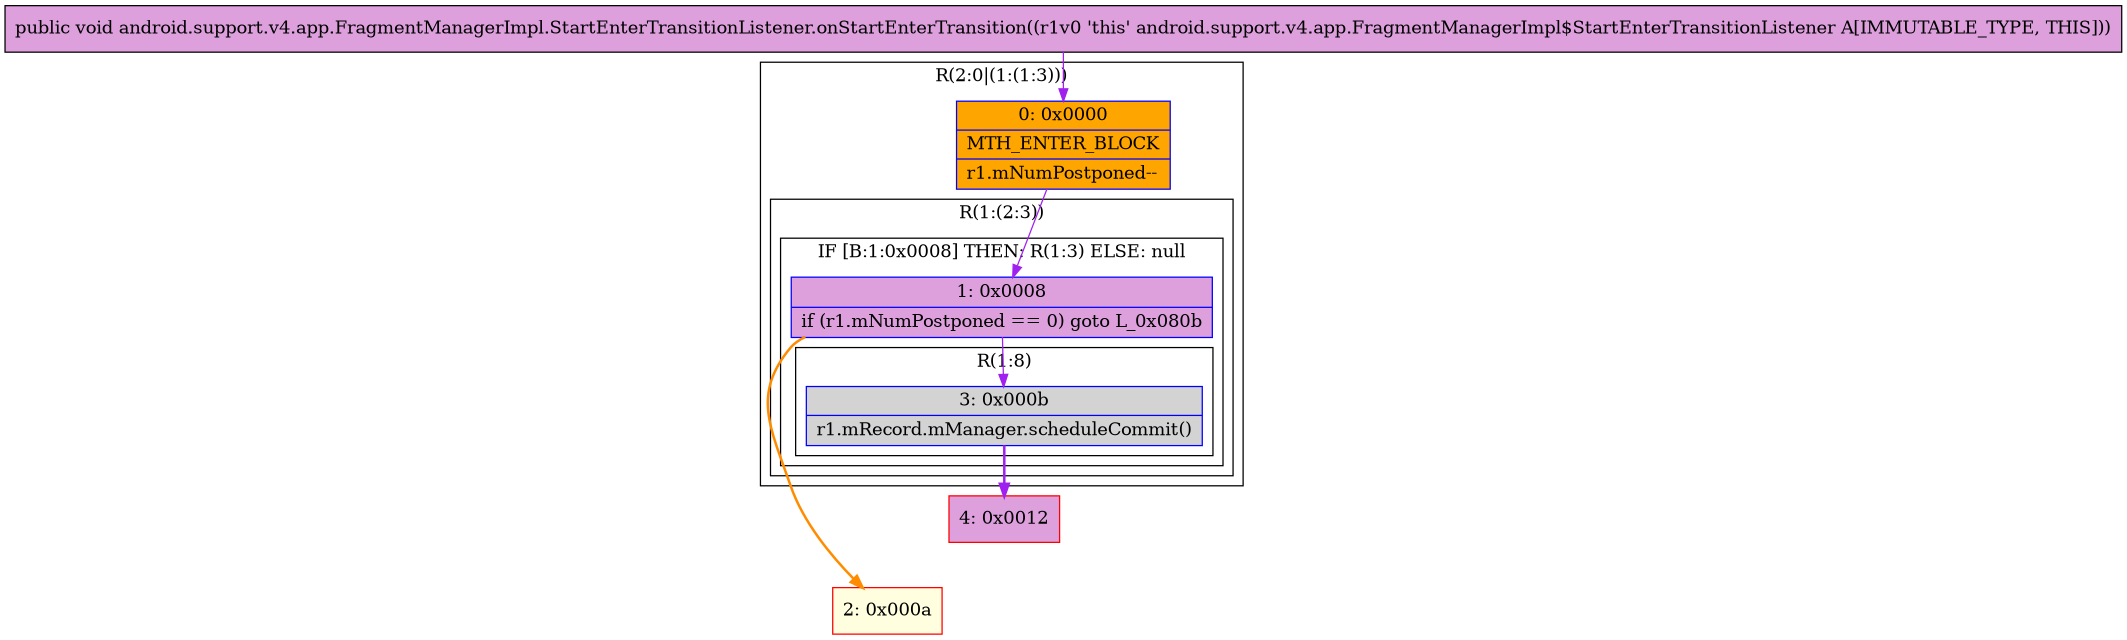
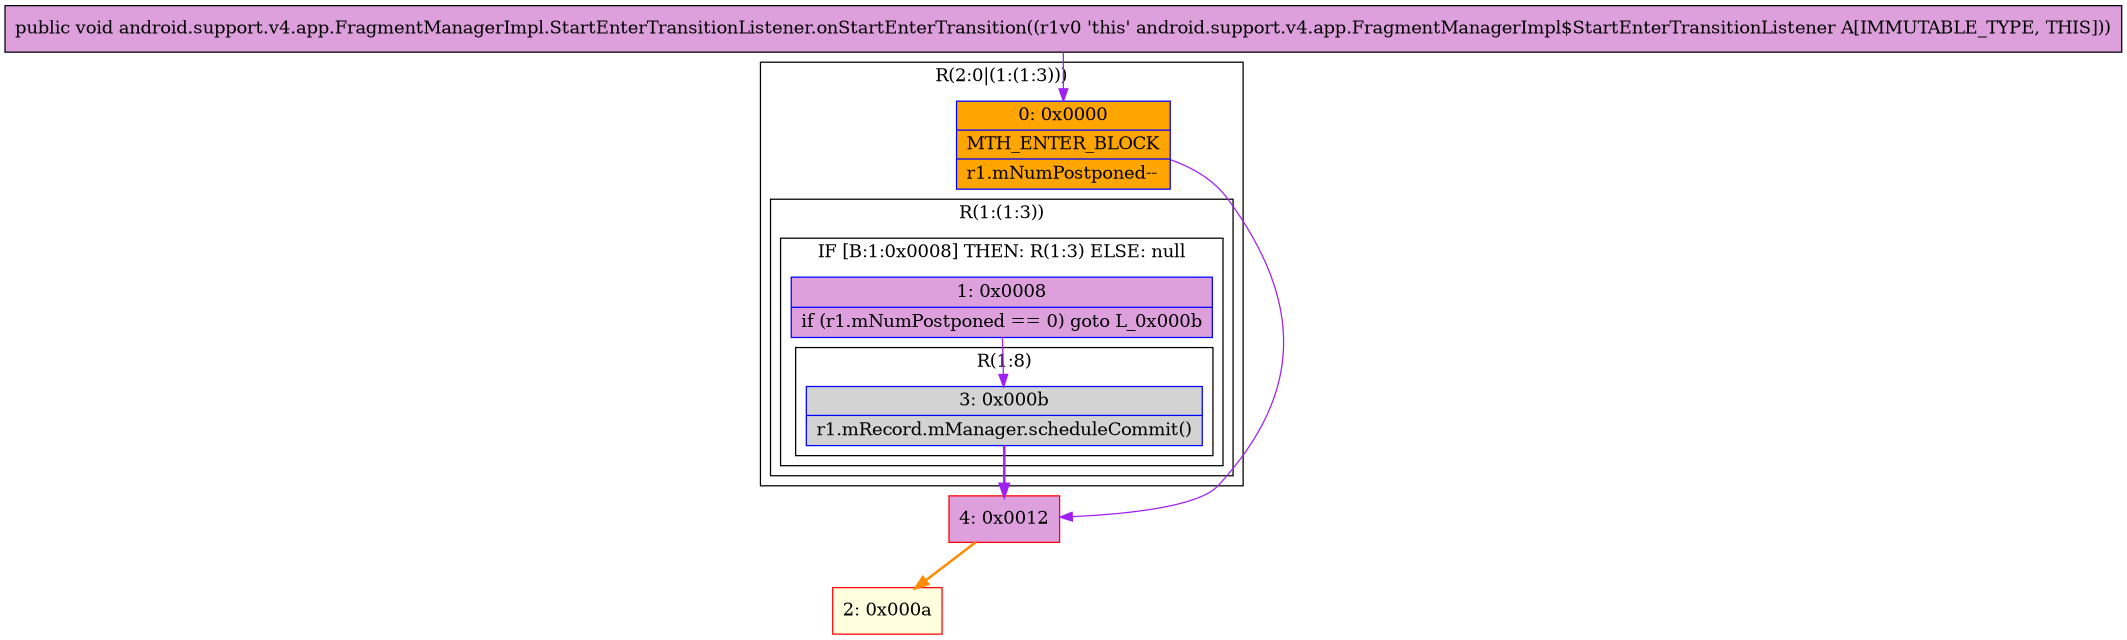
(1002, 214) -> (1002, 214)
(1032, 227) -> (1278, 385)
(1002, 322) -> (1002, 322)
(794, 494) -> (951, 561)
